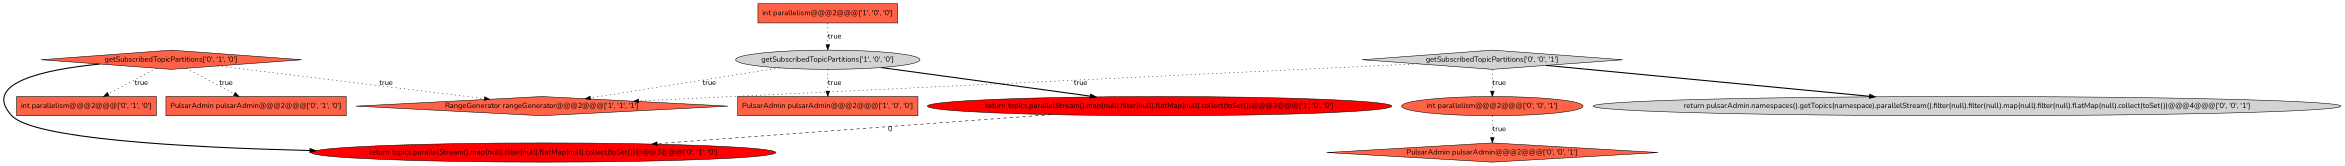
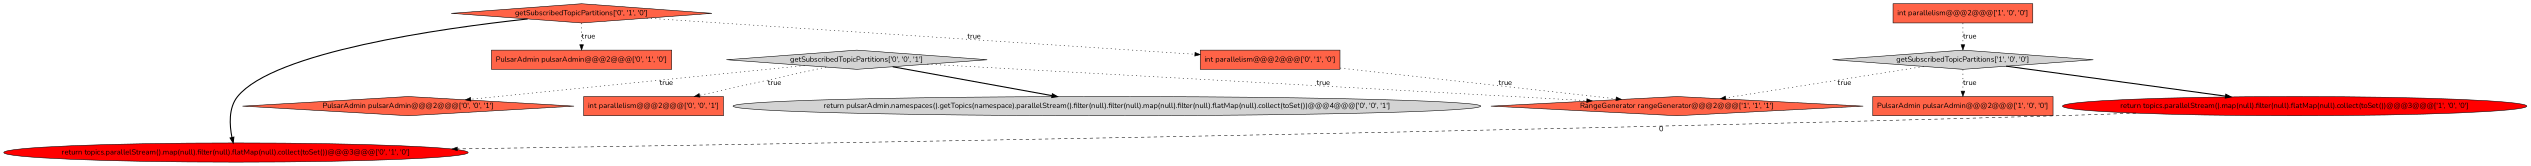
(828, 60) -> (1963, 60)
(351, 82) -> (1478, 83)
(1492, 106) -> (654, 106)
(1492, 127) -> (638, 82)
